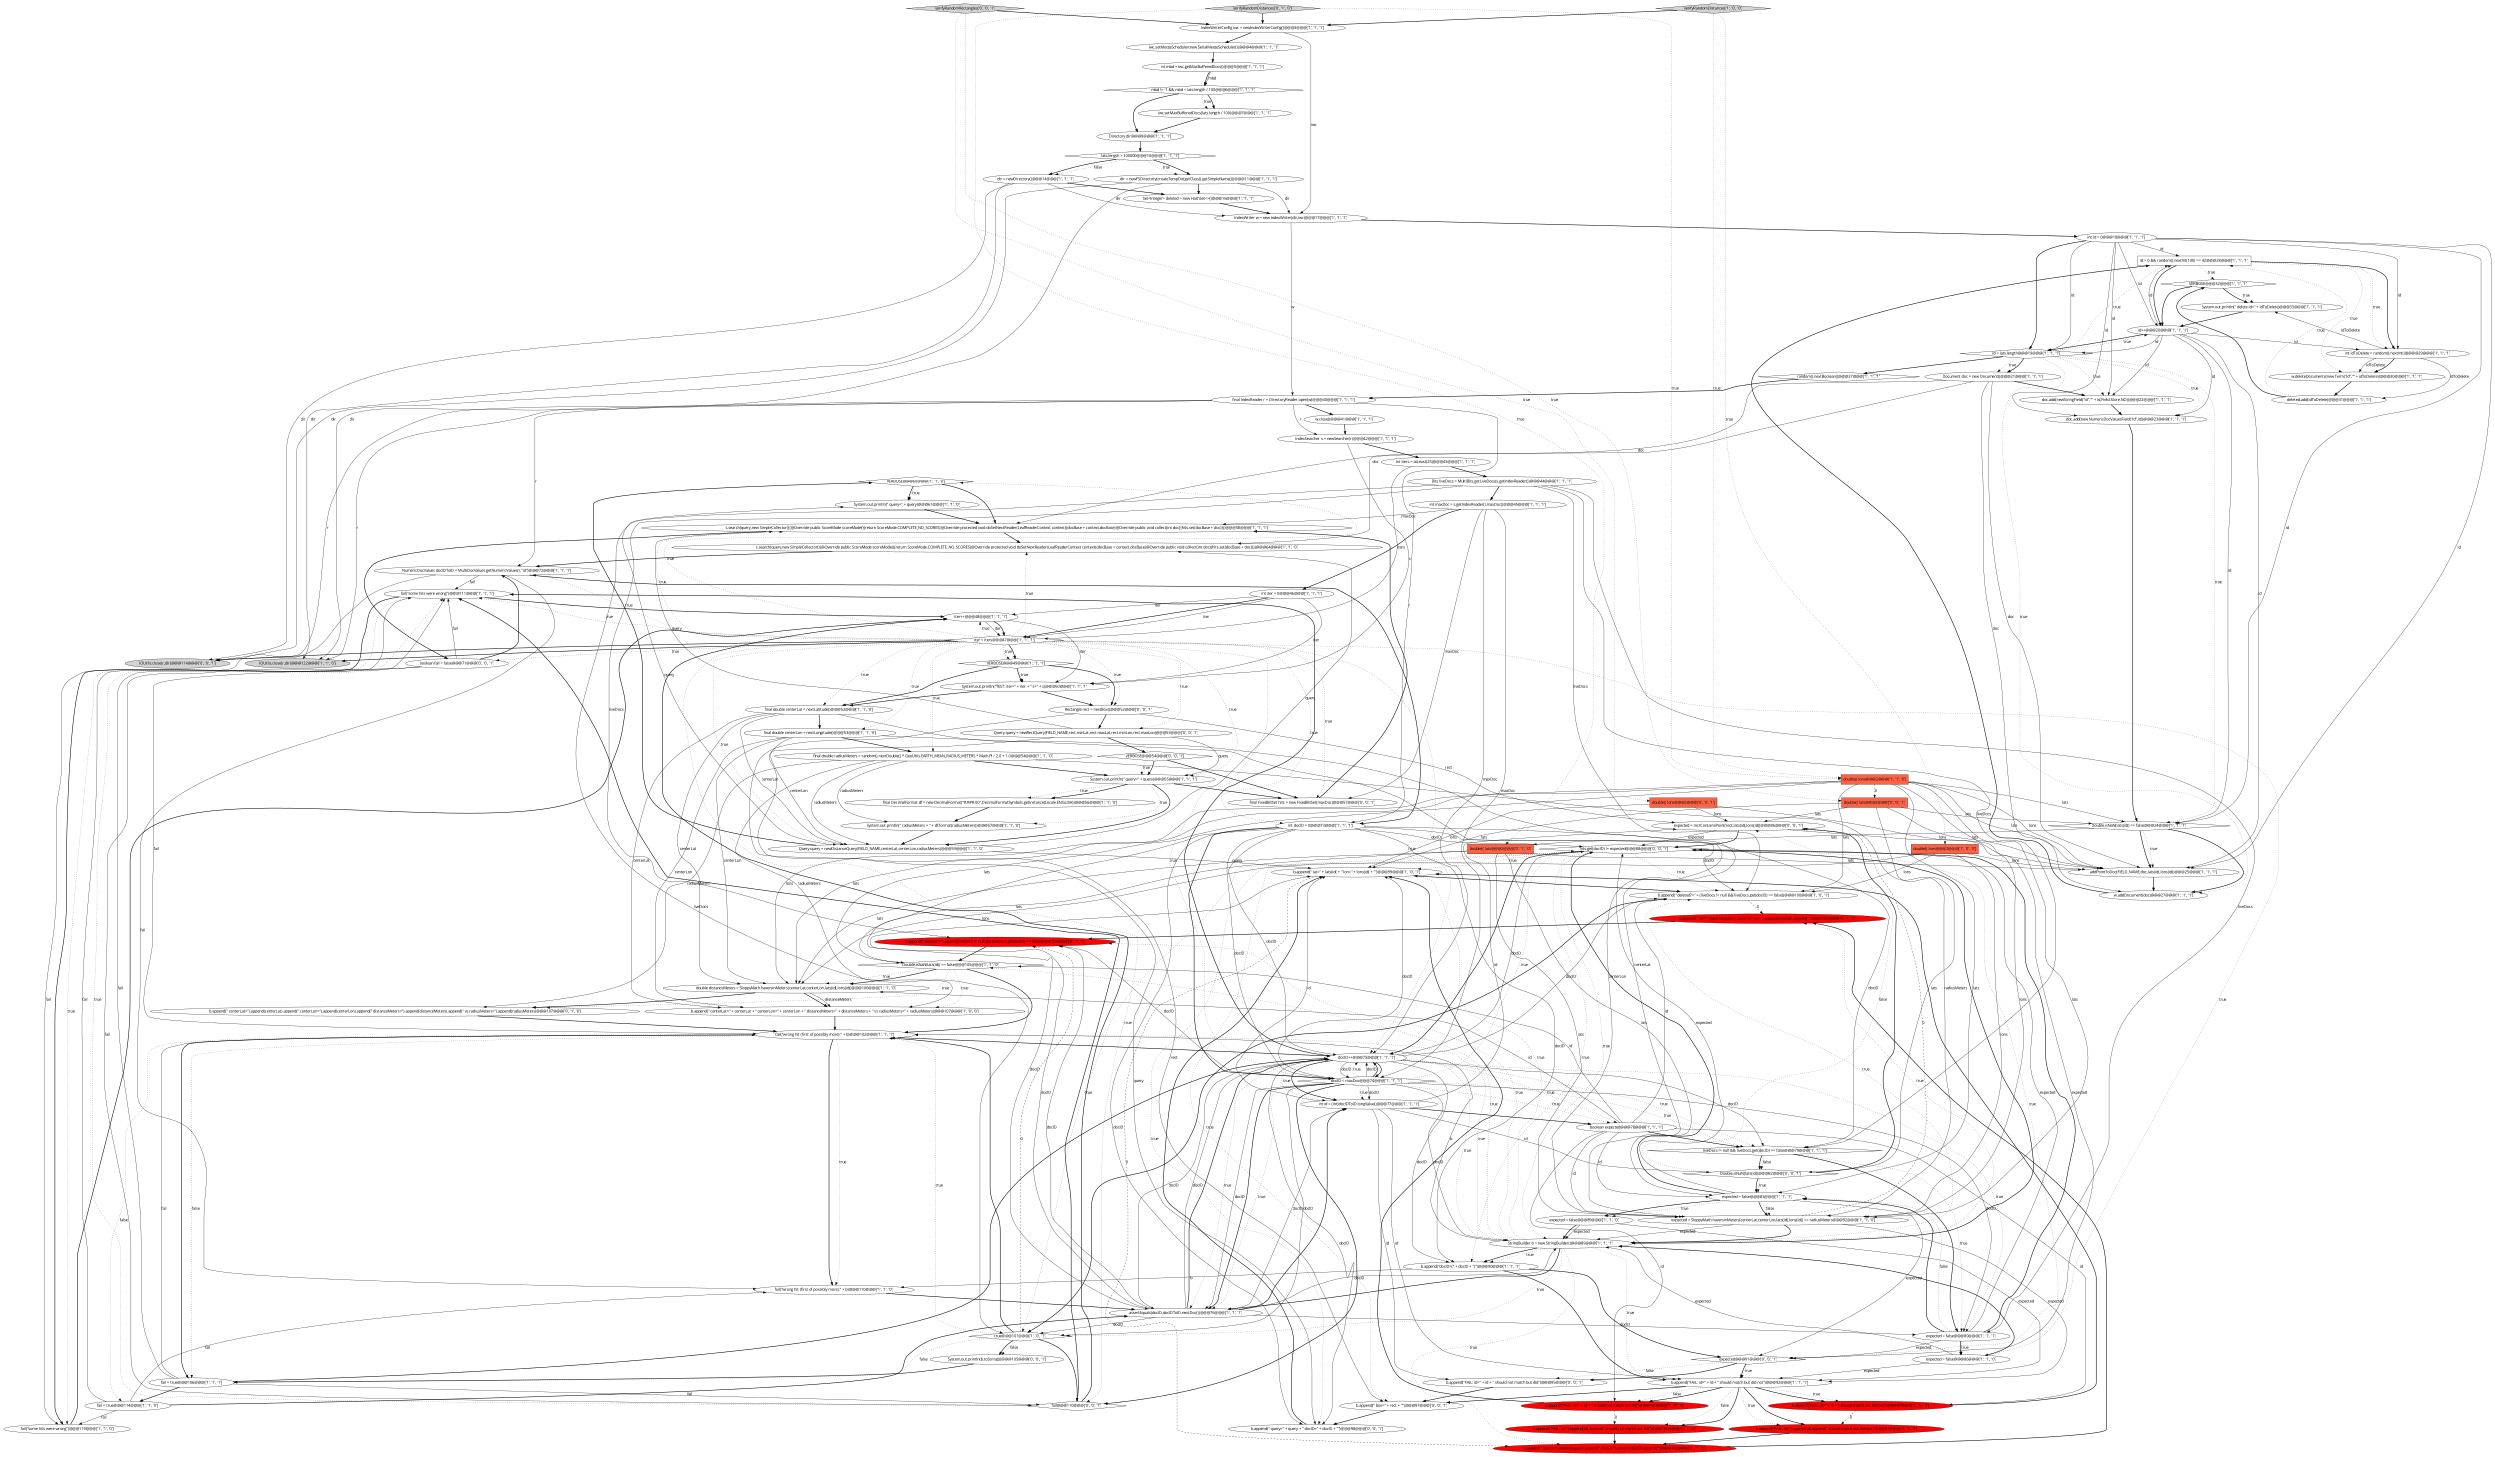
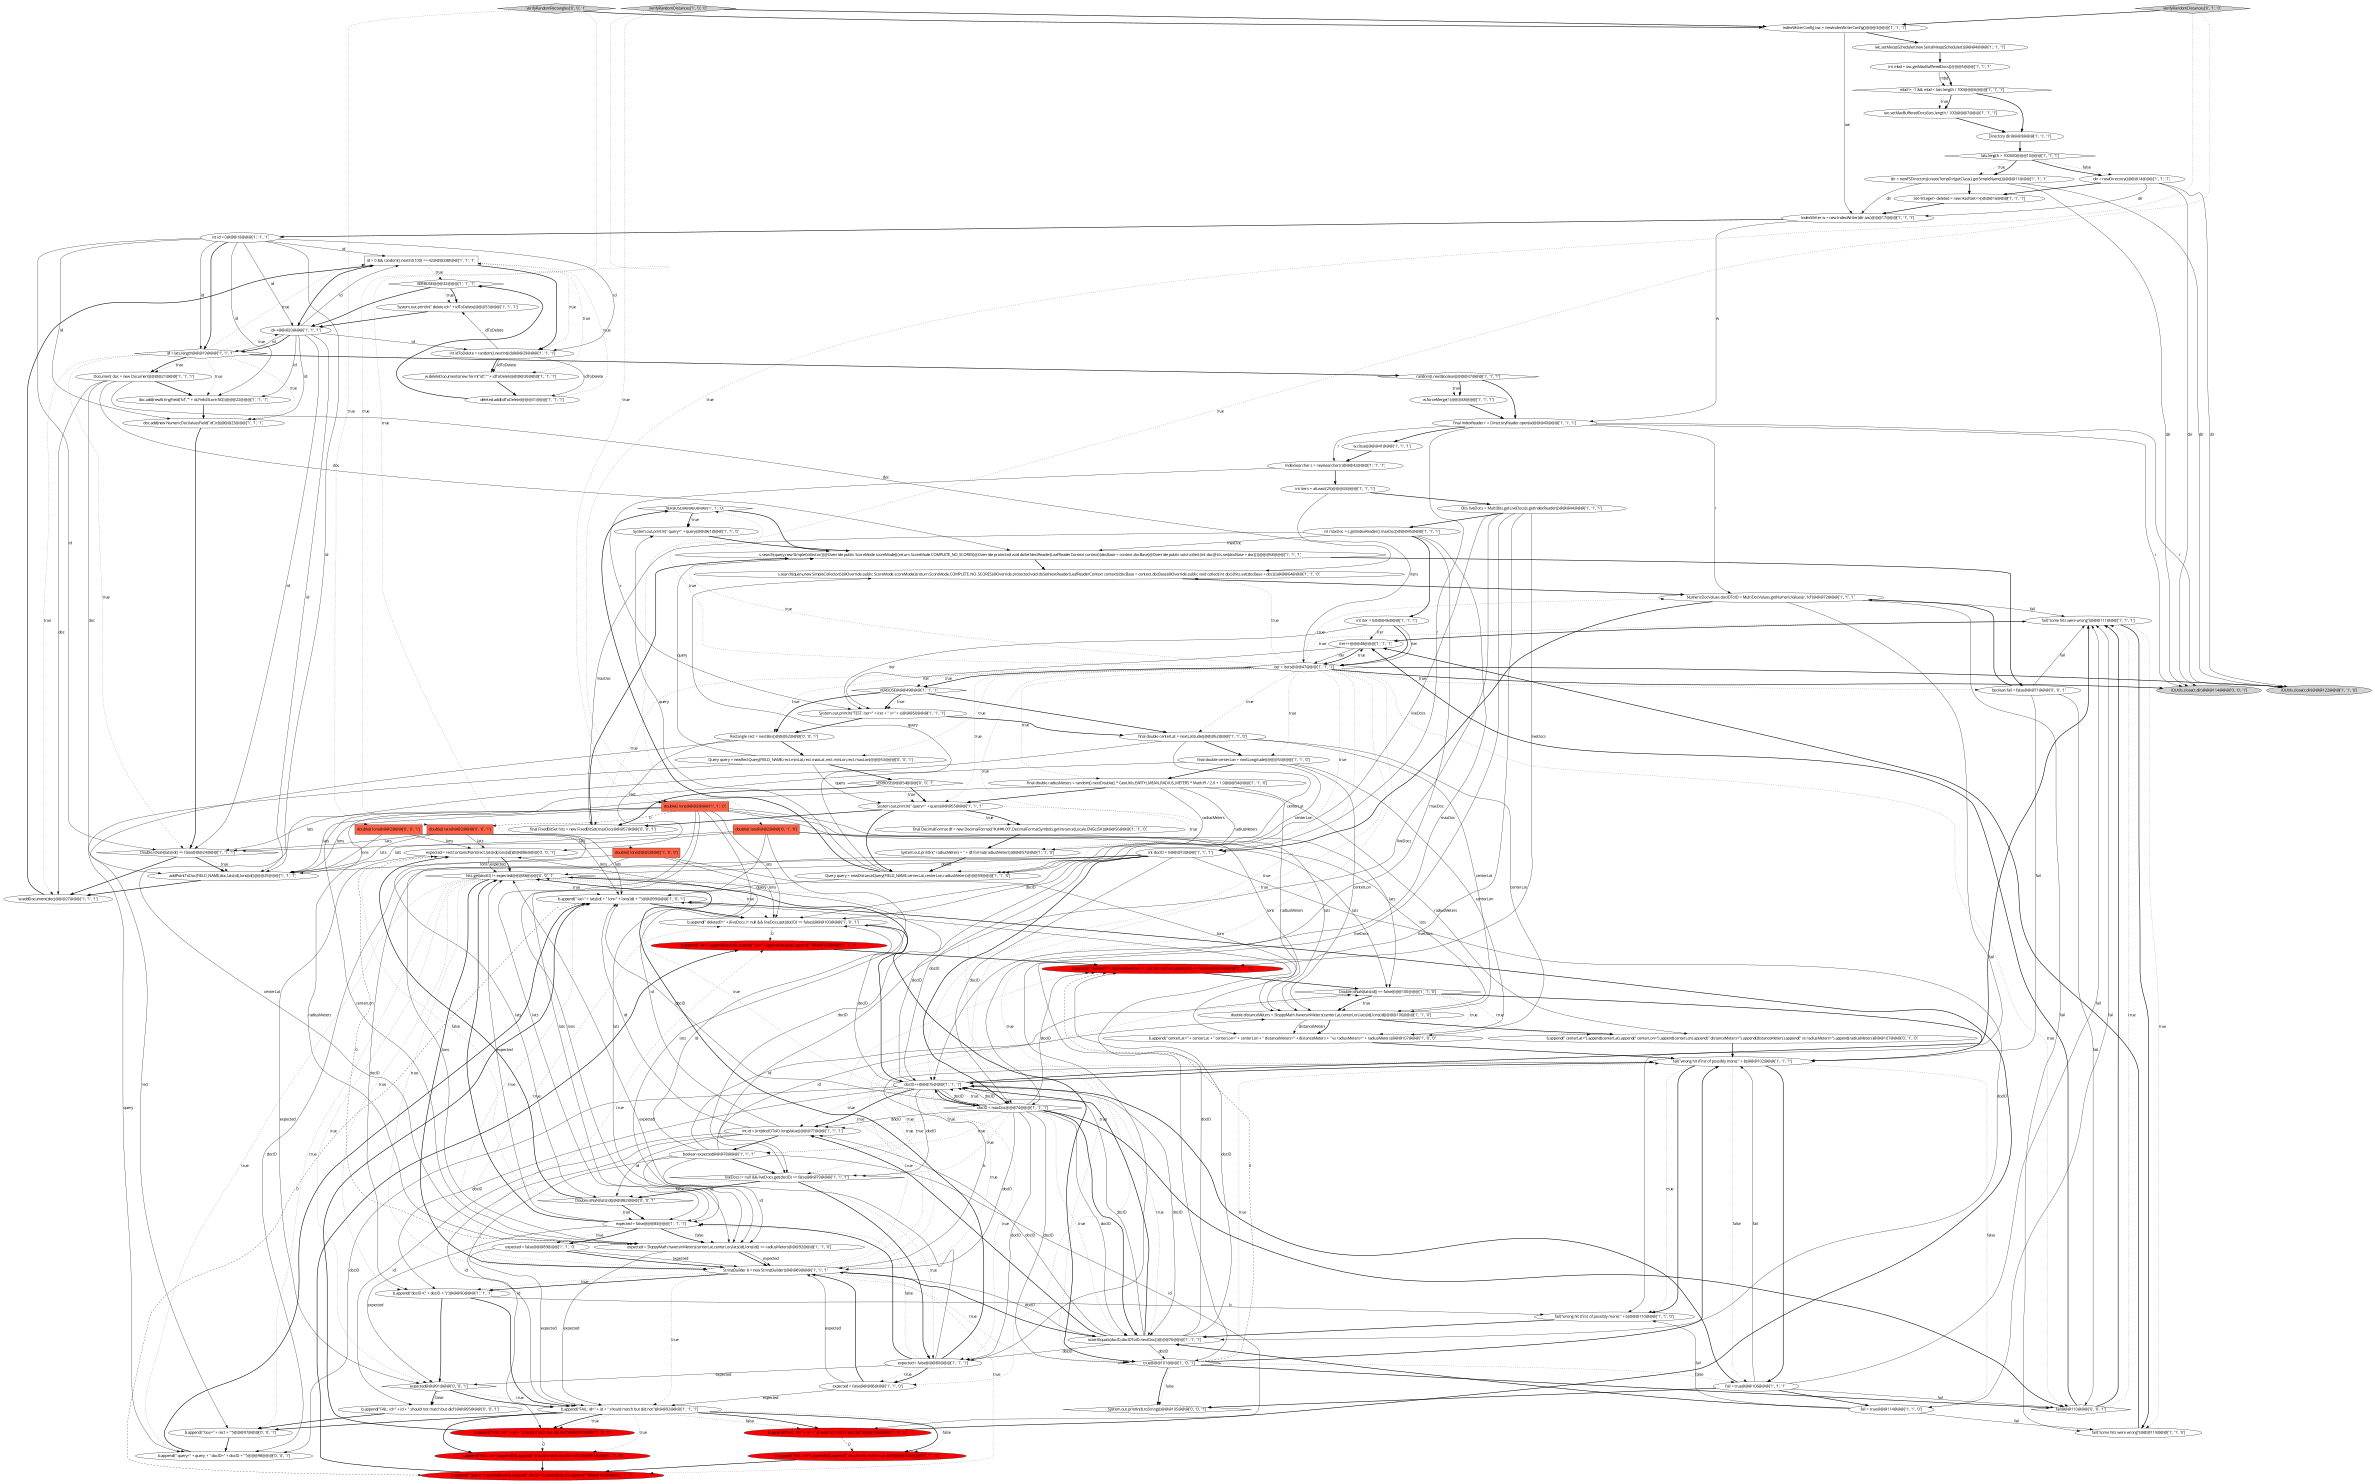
none -> (1458, 400)
(1815, 836) -> (514, 842)
(997, 1359) -> (1157, 1410)
(606, 1379) -> (1464, 1398)
